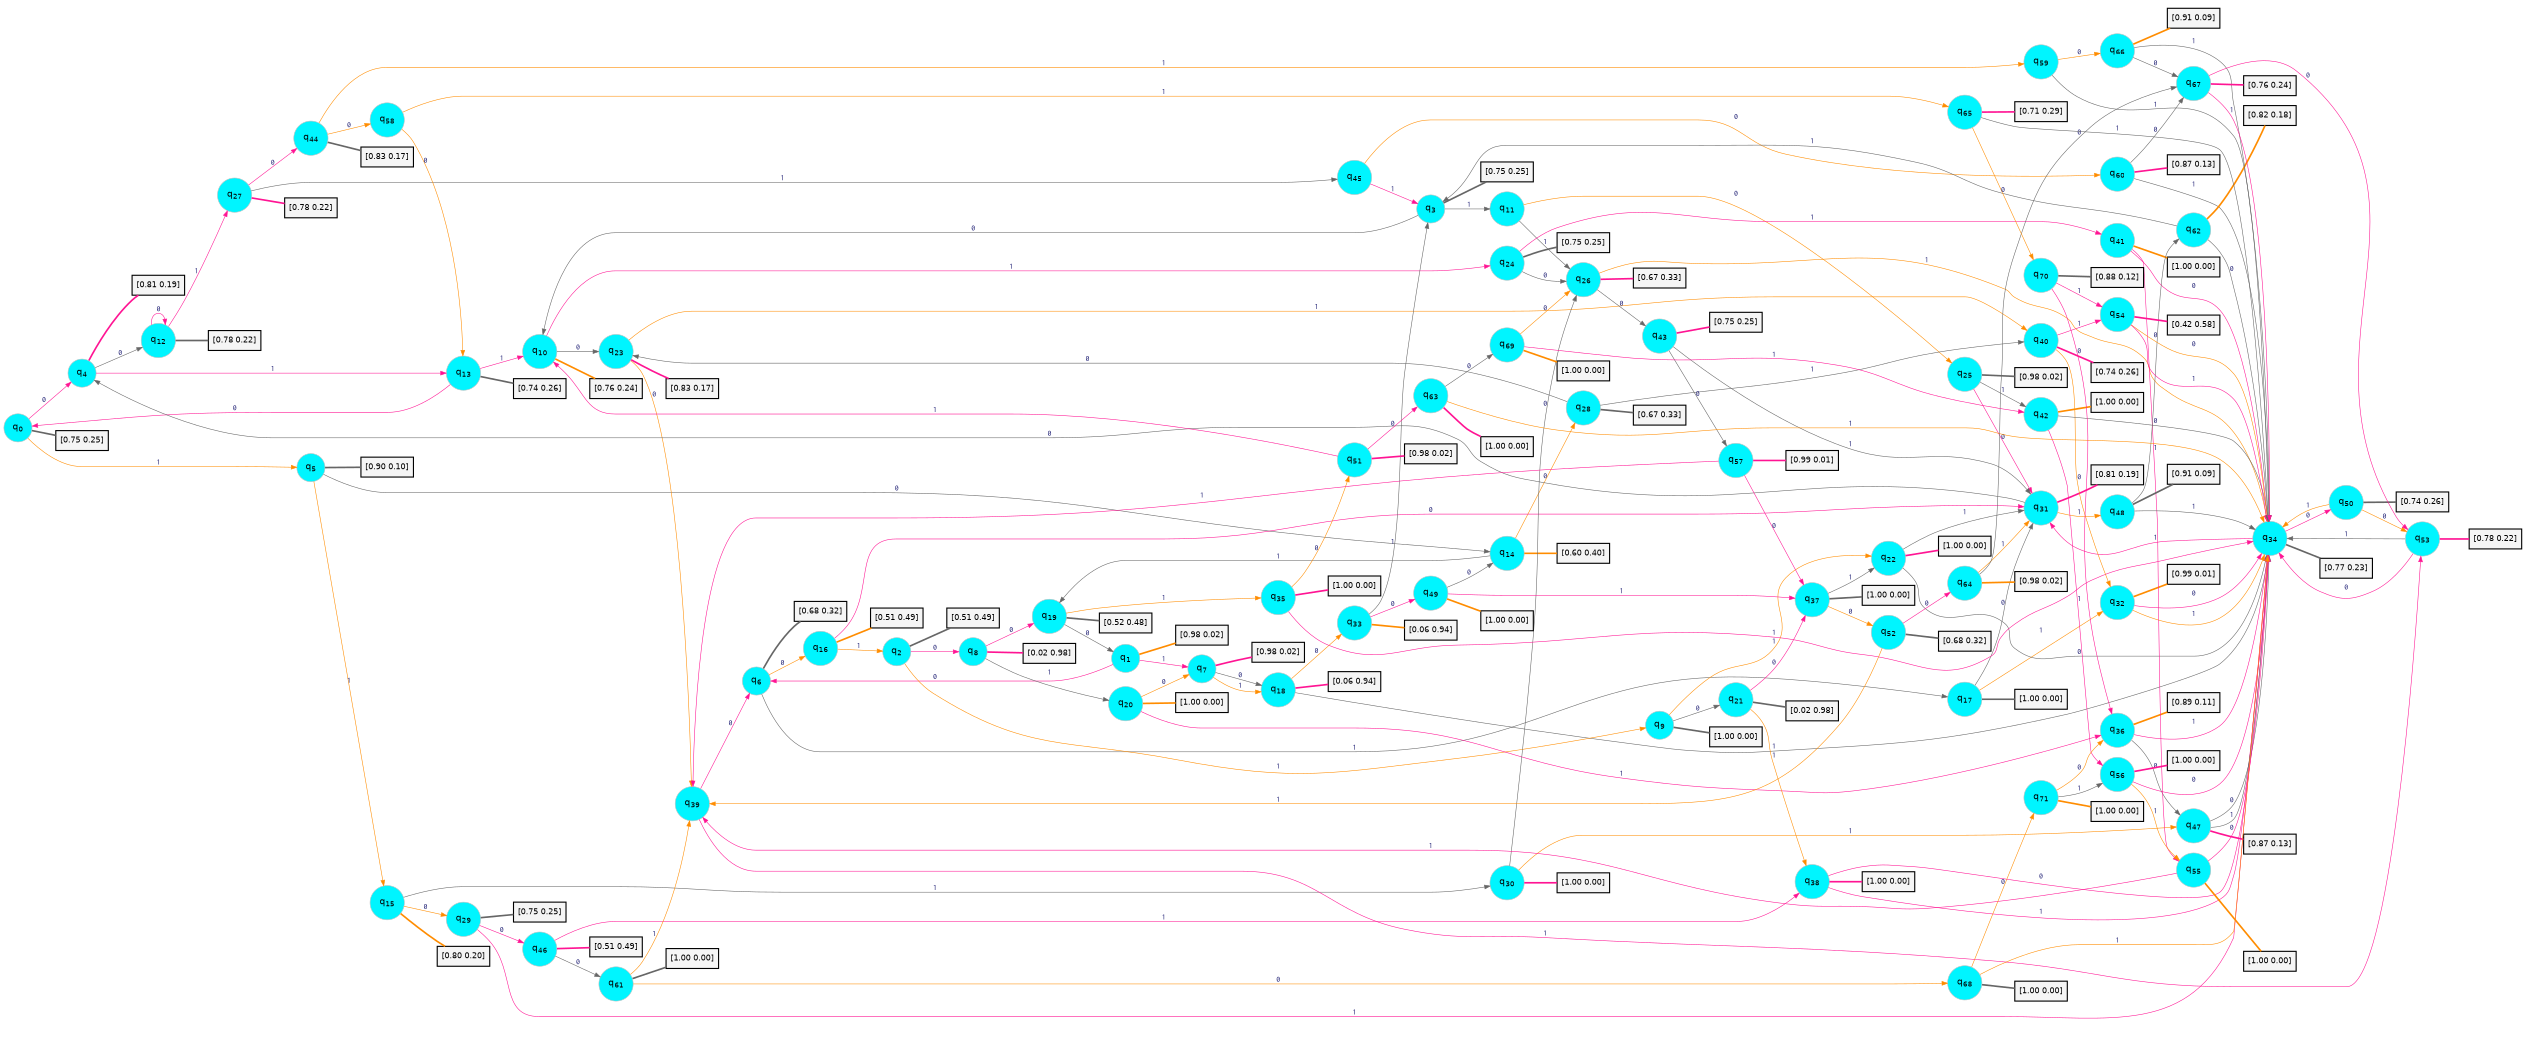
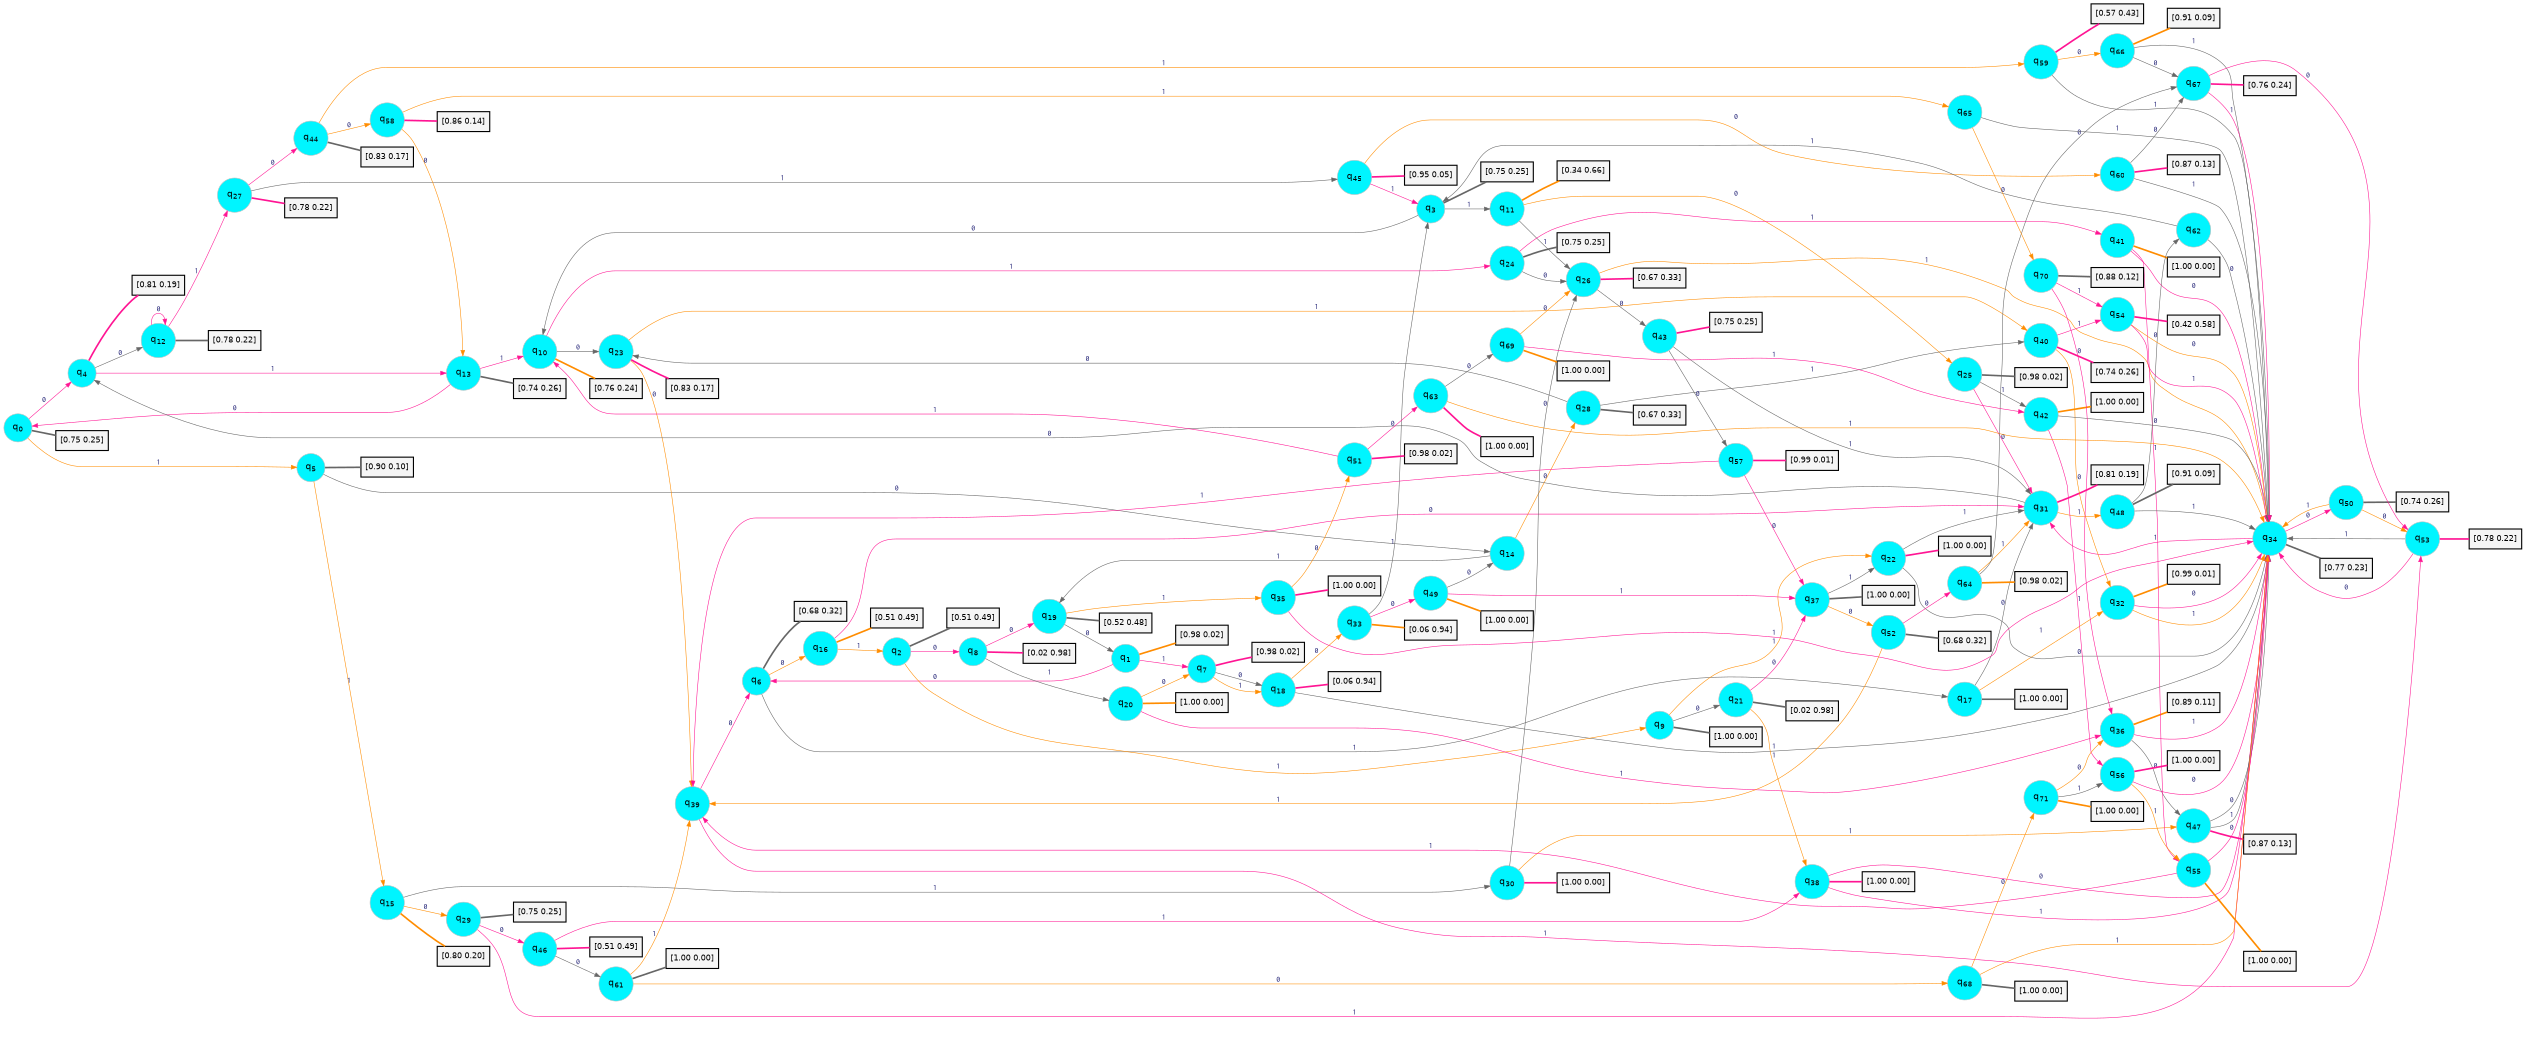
none -> (2117, 14)
(2041, 112) -> none
(2270, 116) -> none
none -> (463, 122)
none -> (1583, 171)
none -> (1431, 175)
(1583, 553) -> none
